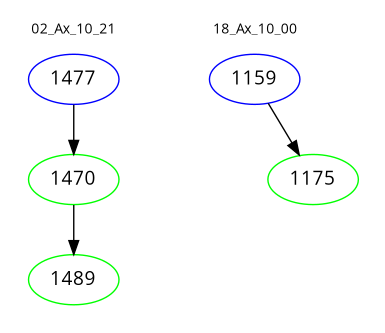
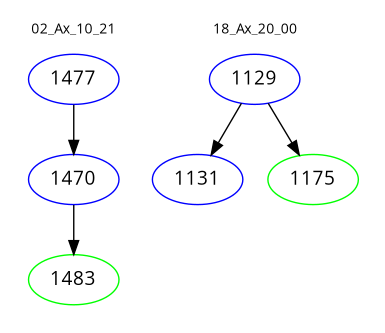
(255, 30) -> (255, 30)
(255, 79) -> (255, 79)
(74, 180) -> (74, 180)
none -> (198, 180)
(74, 280) -> (74, 280)
